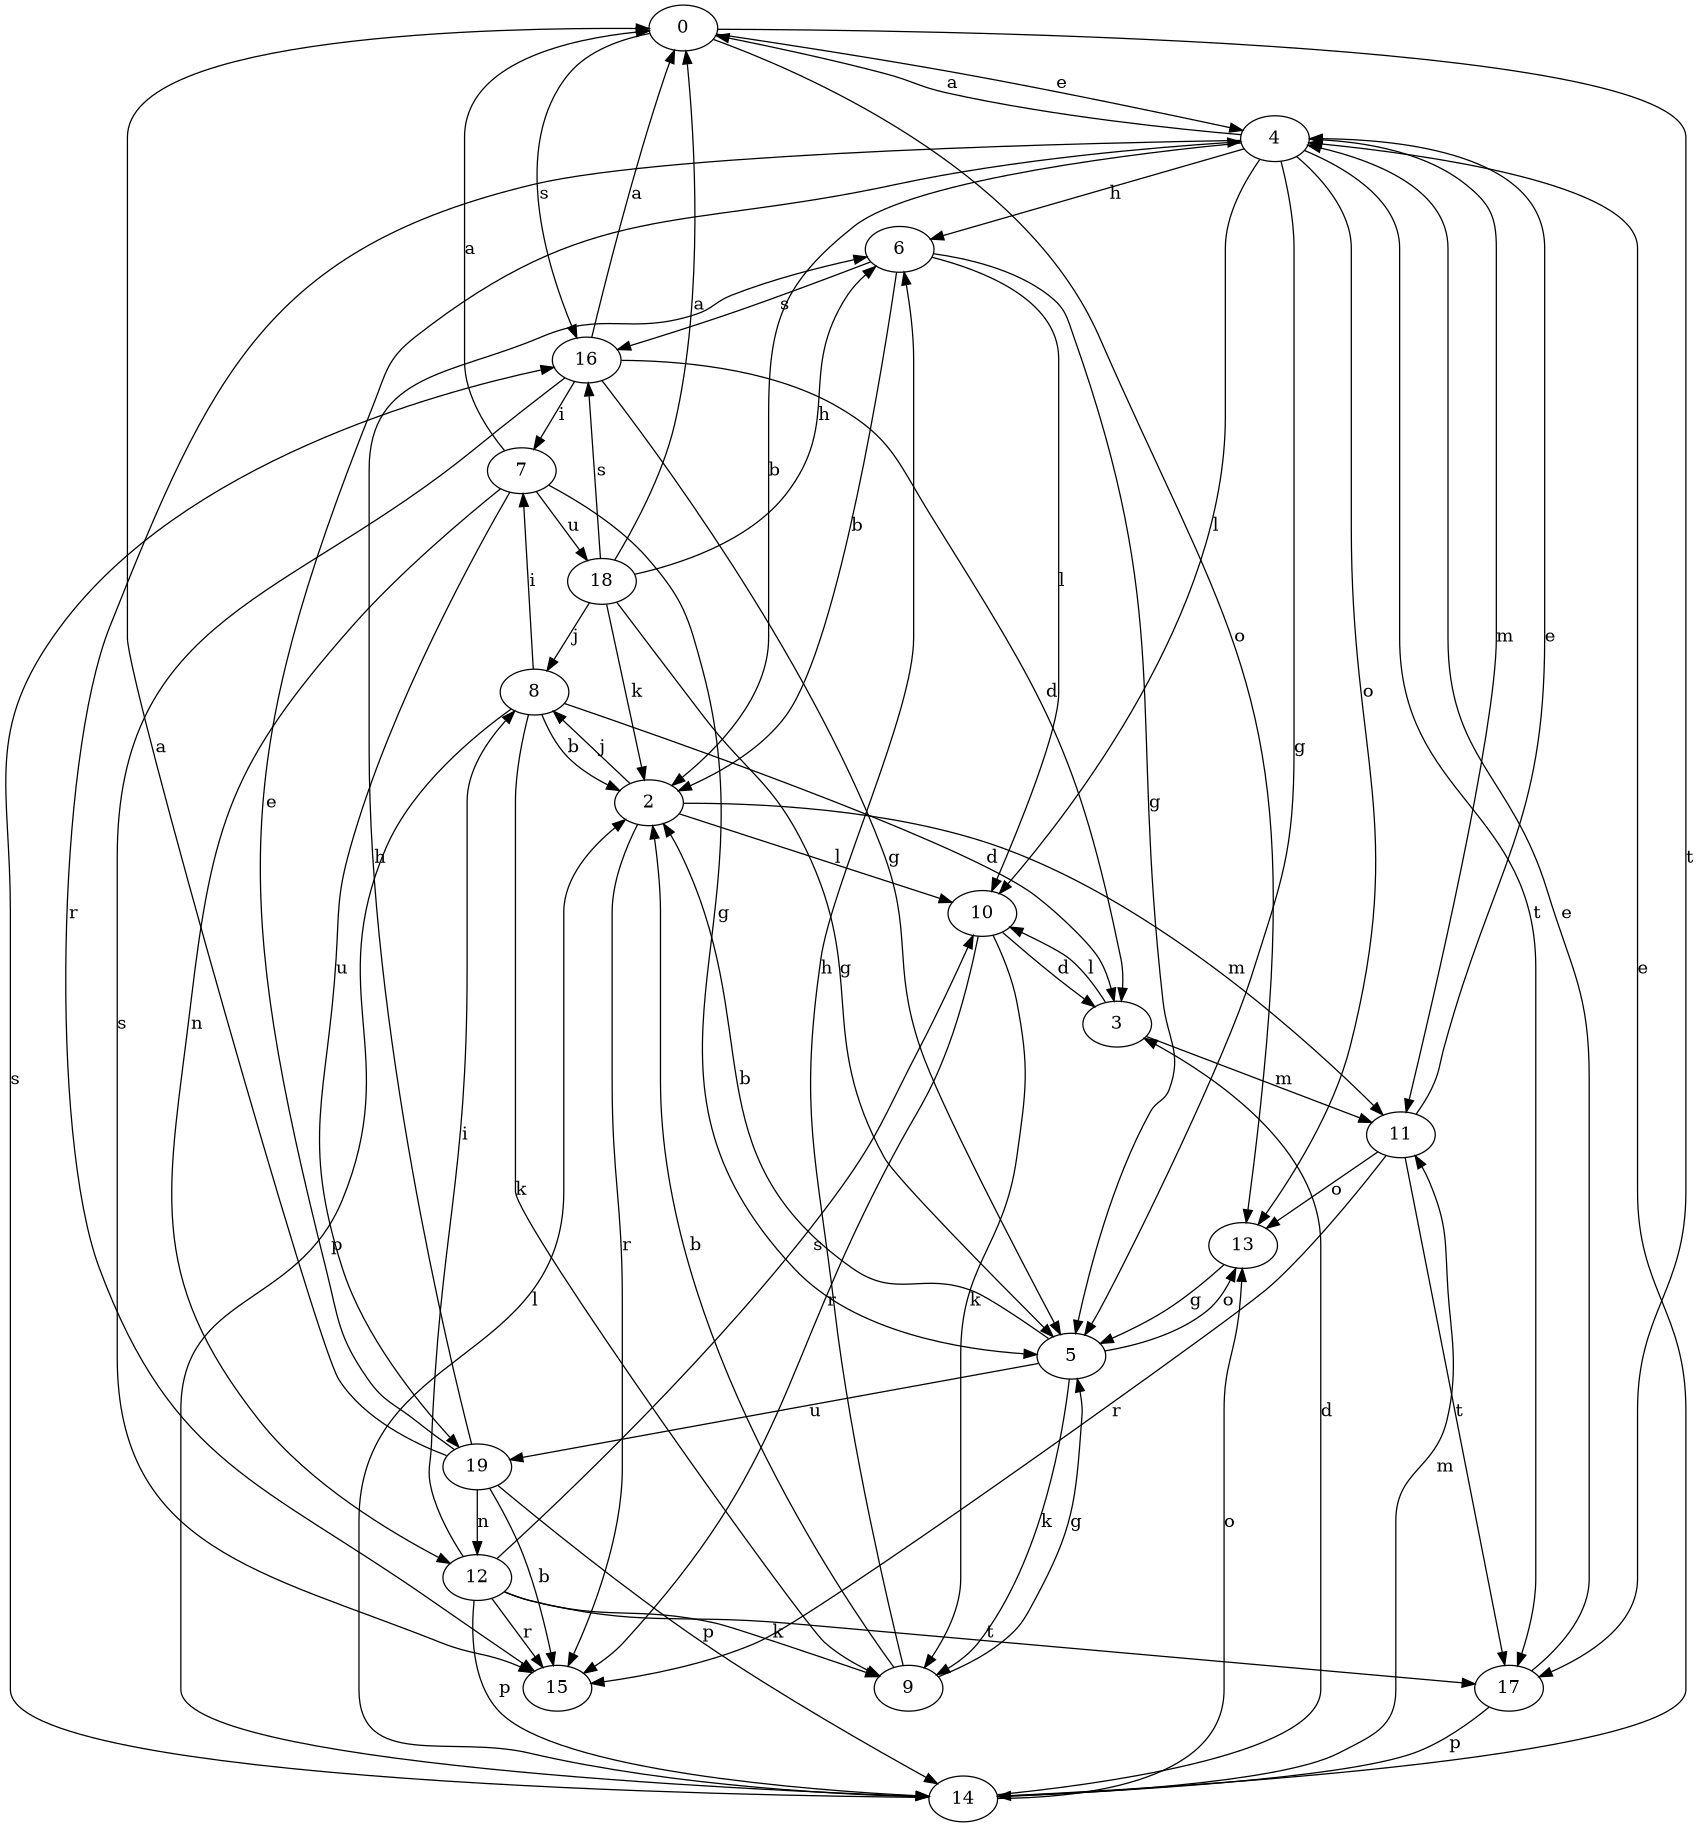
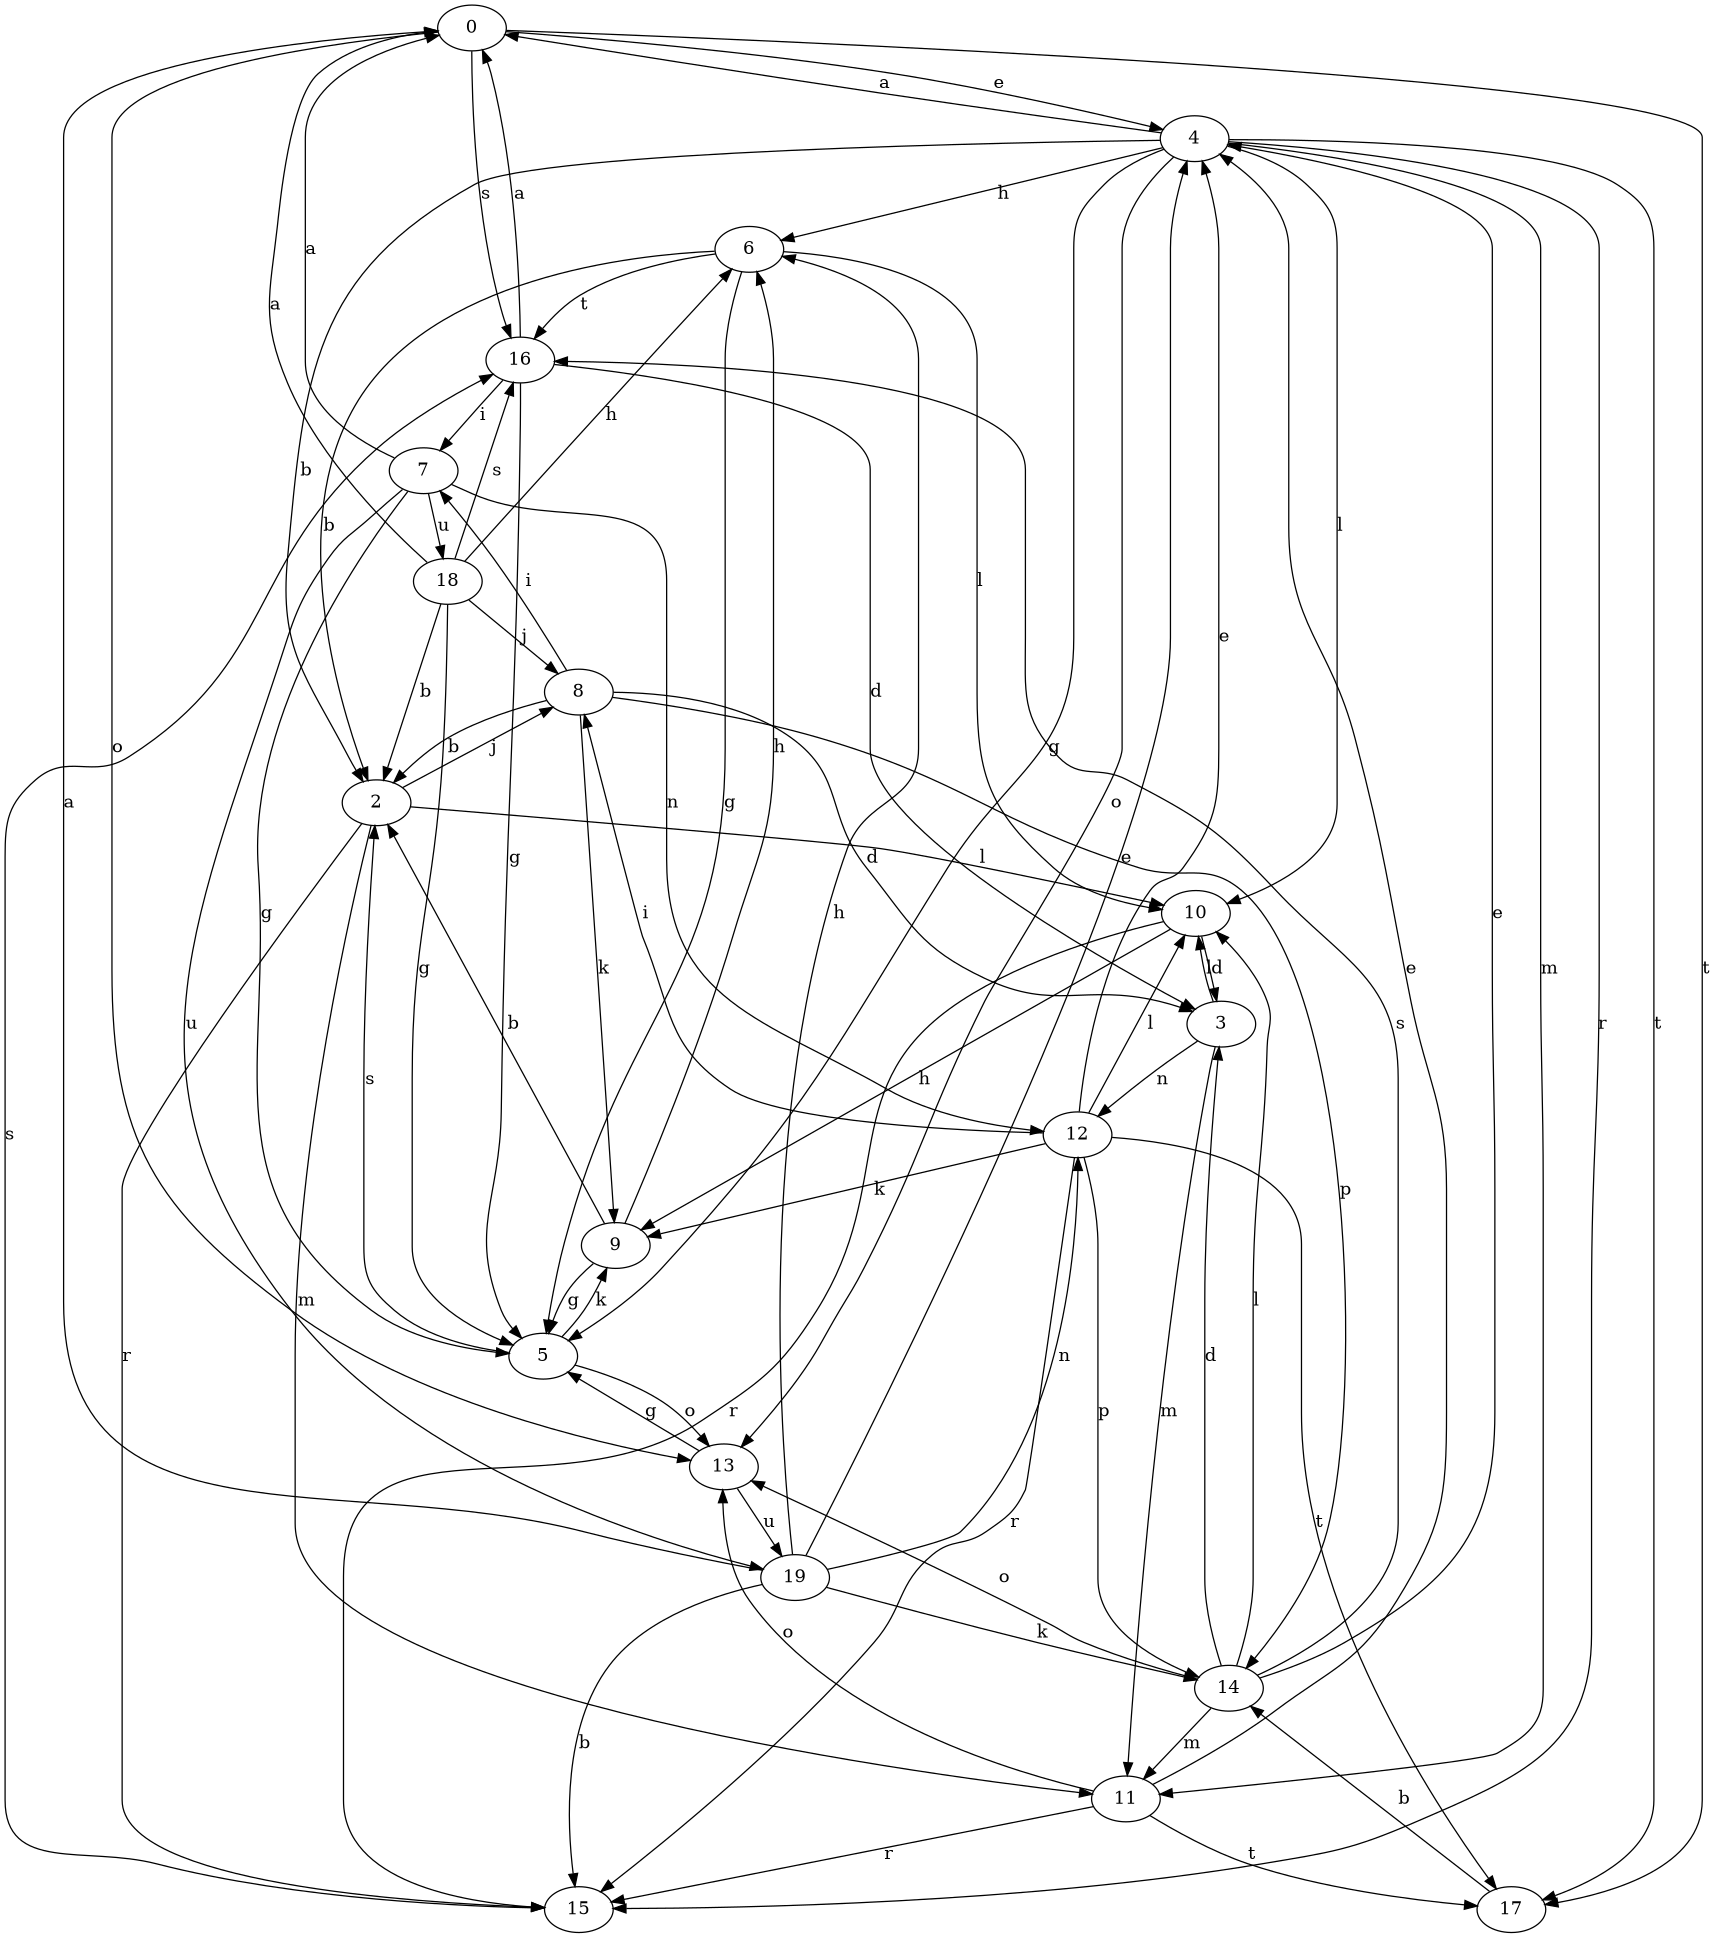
(785, 305) -> (585, 305)
(637, 692) -> (426, 692)
(1542, 875) -> (1219, 662)
(117, 1039) -> (5, 1261)
none -> (1152, 1073)
(746, 1079) -> (370, 1079)
(818, 1246) -> (1151, 1024)
(975, 1301) -> (925, 1079)
(794, 1408) -> (756, 1517)
(366, 1477) -> (1253, 1297)
(709, 1633) -> (1043, 1633)
(1456, 1744) -> (1405, 1799)
